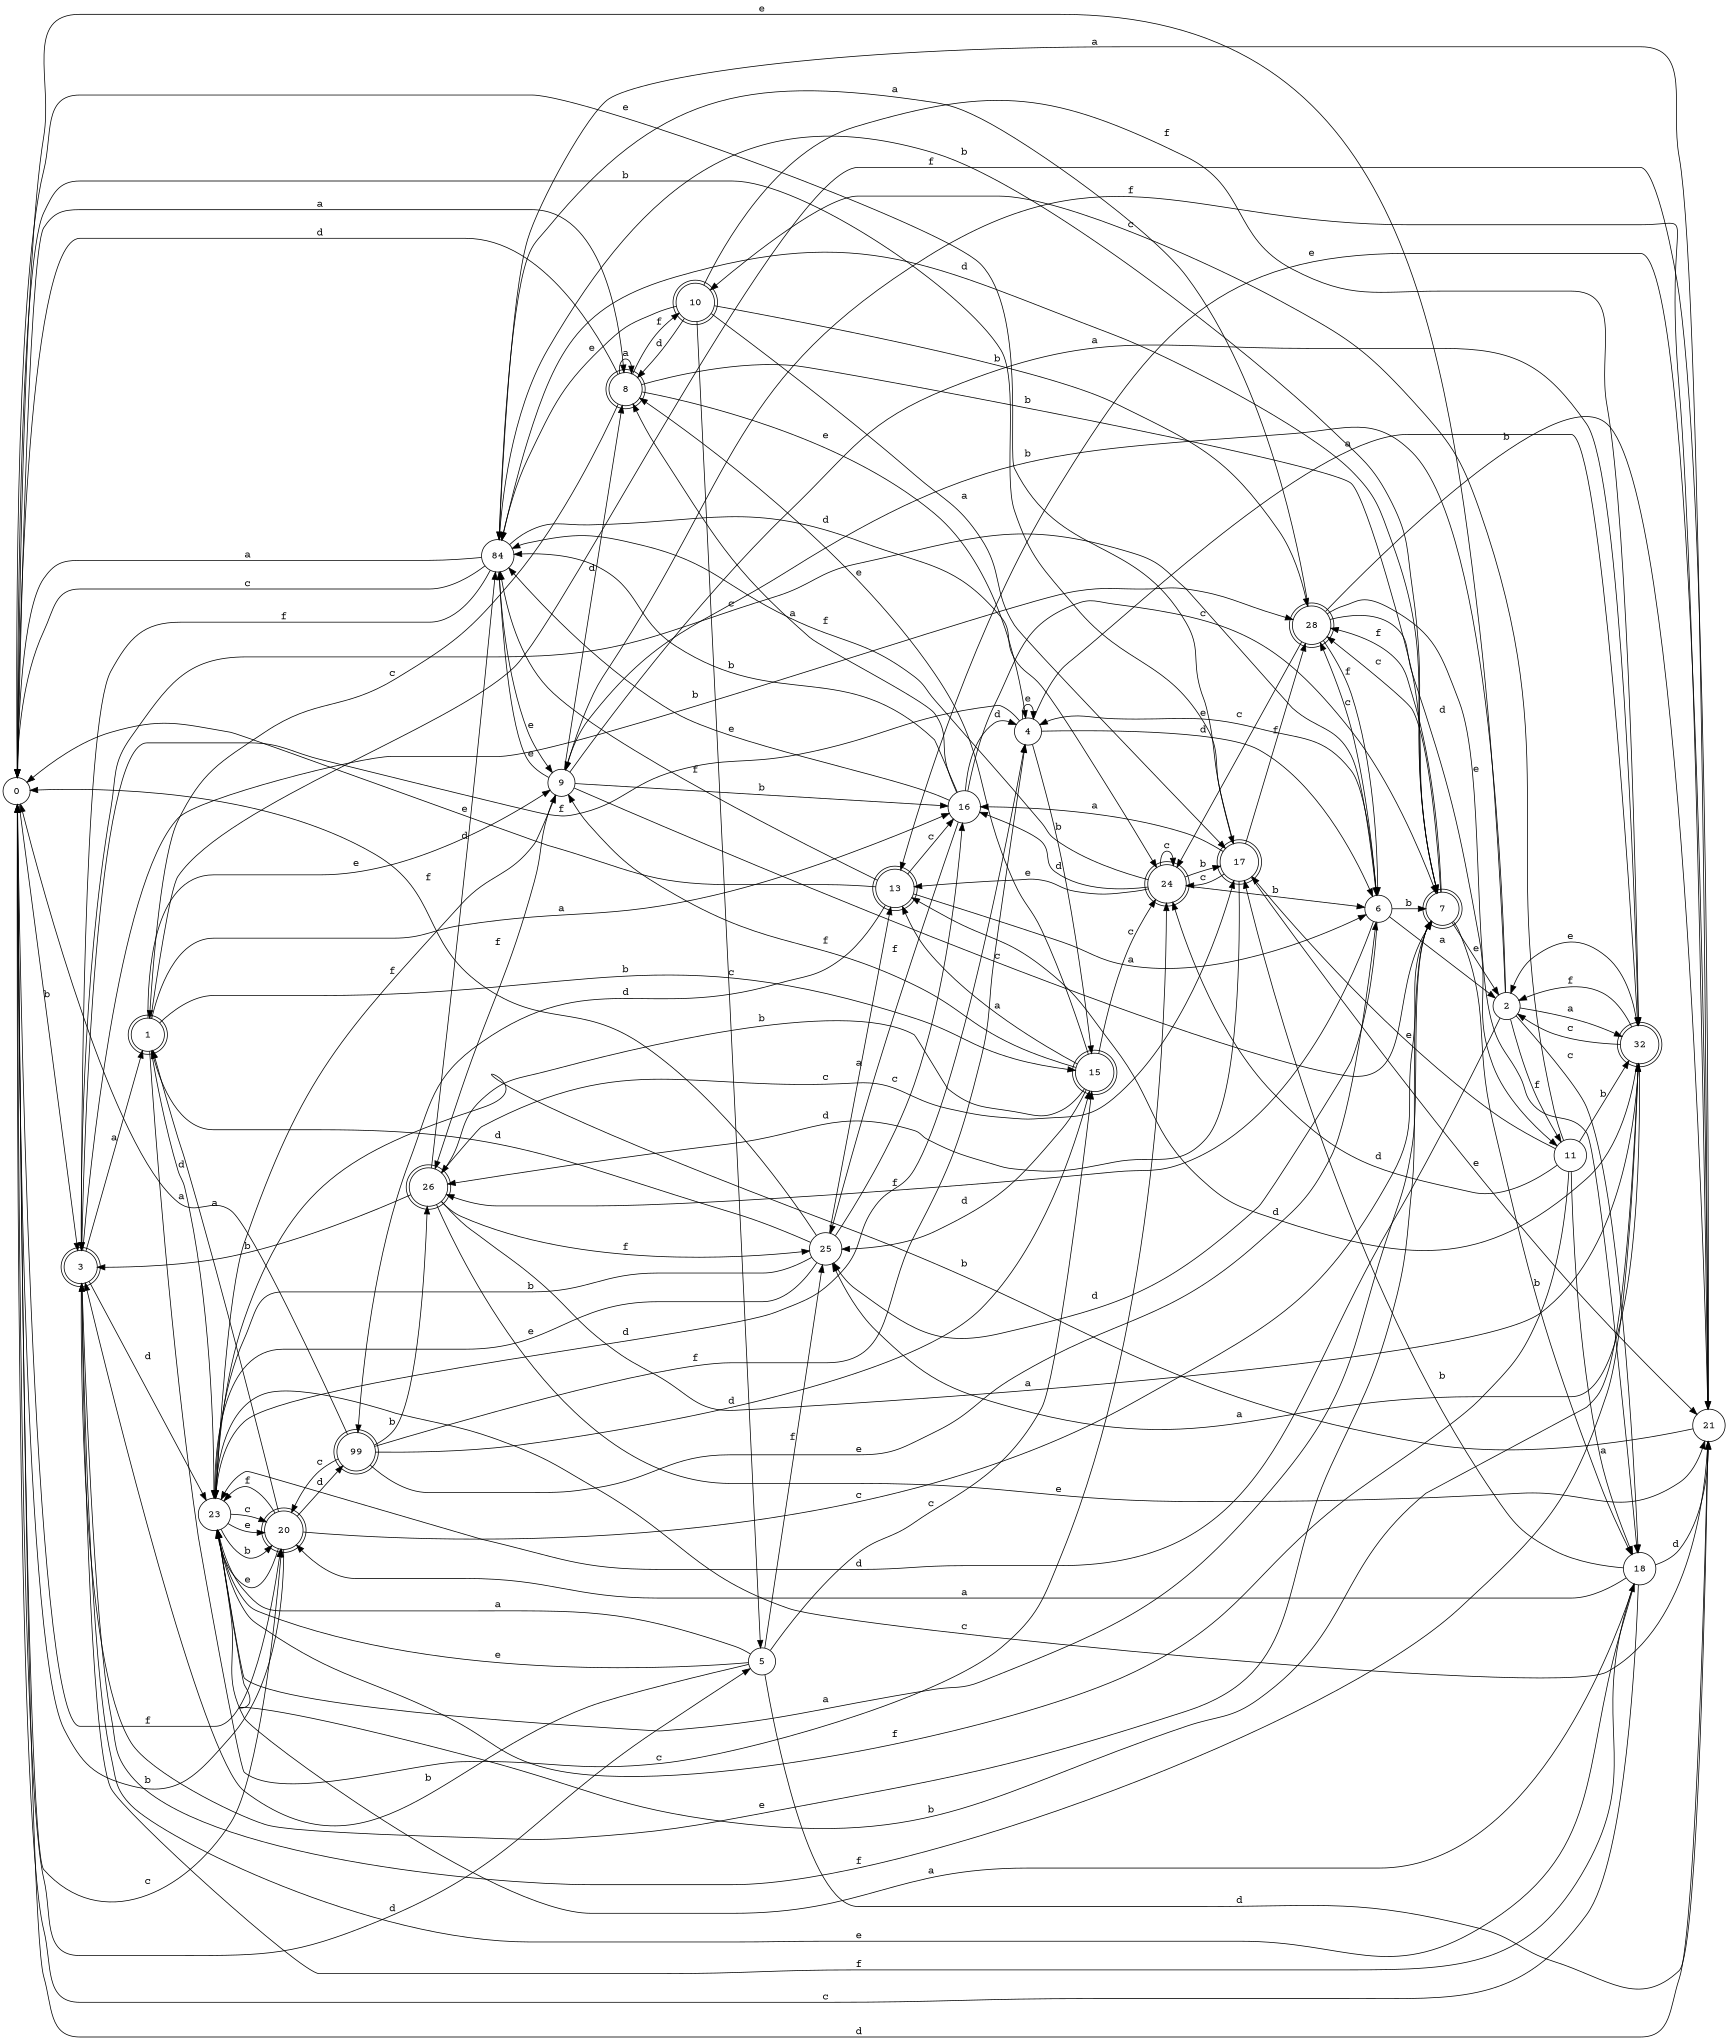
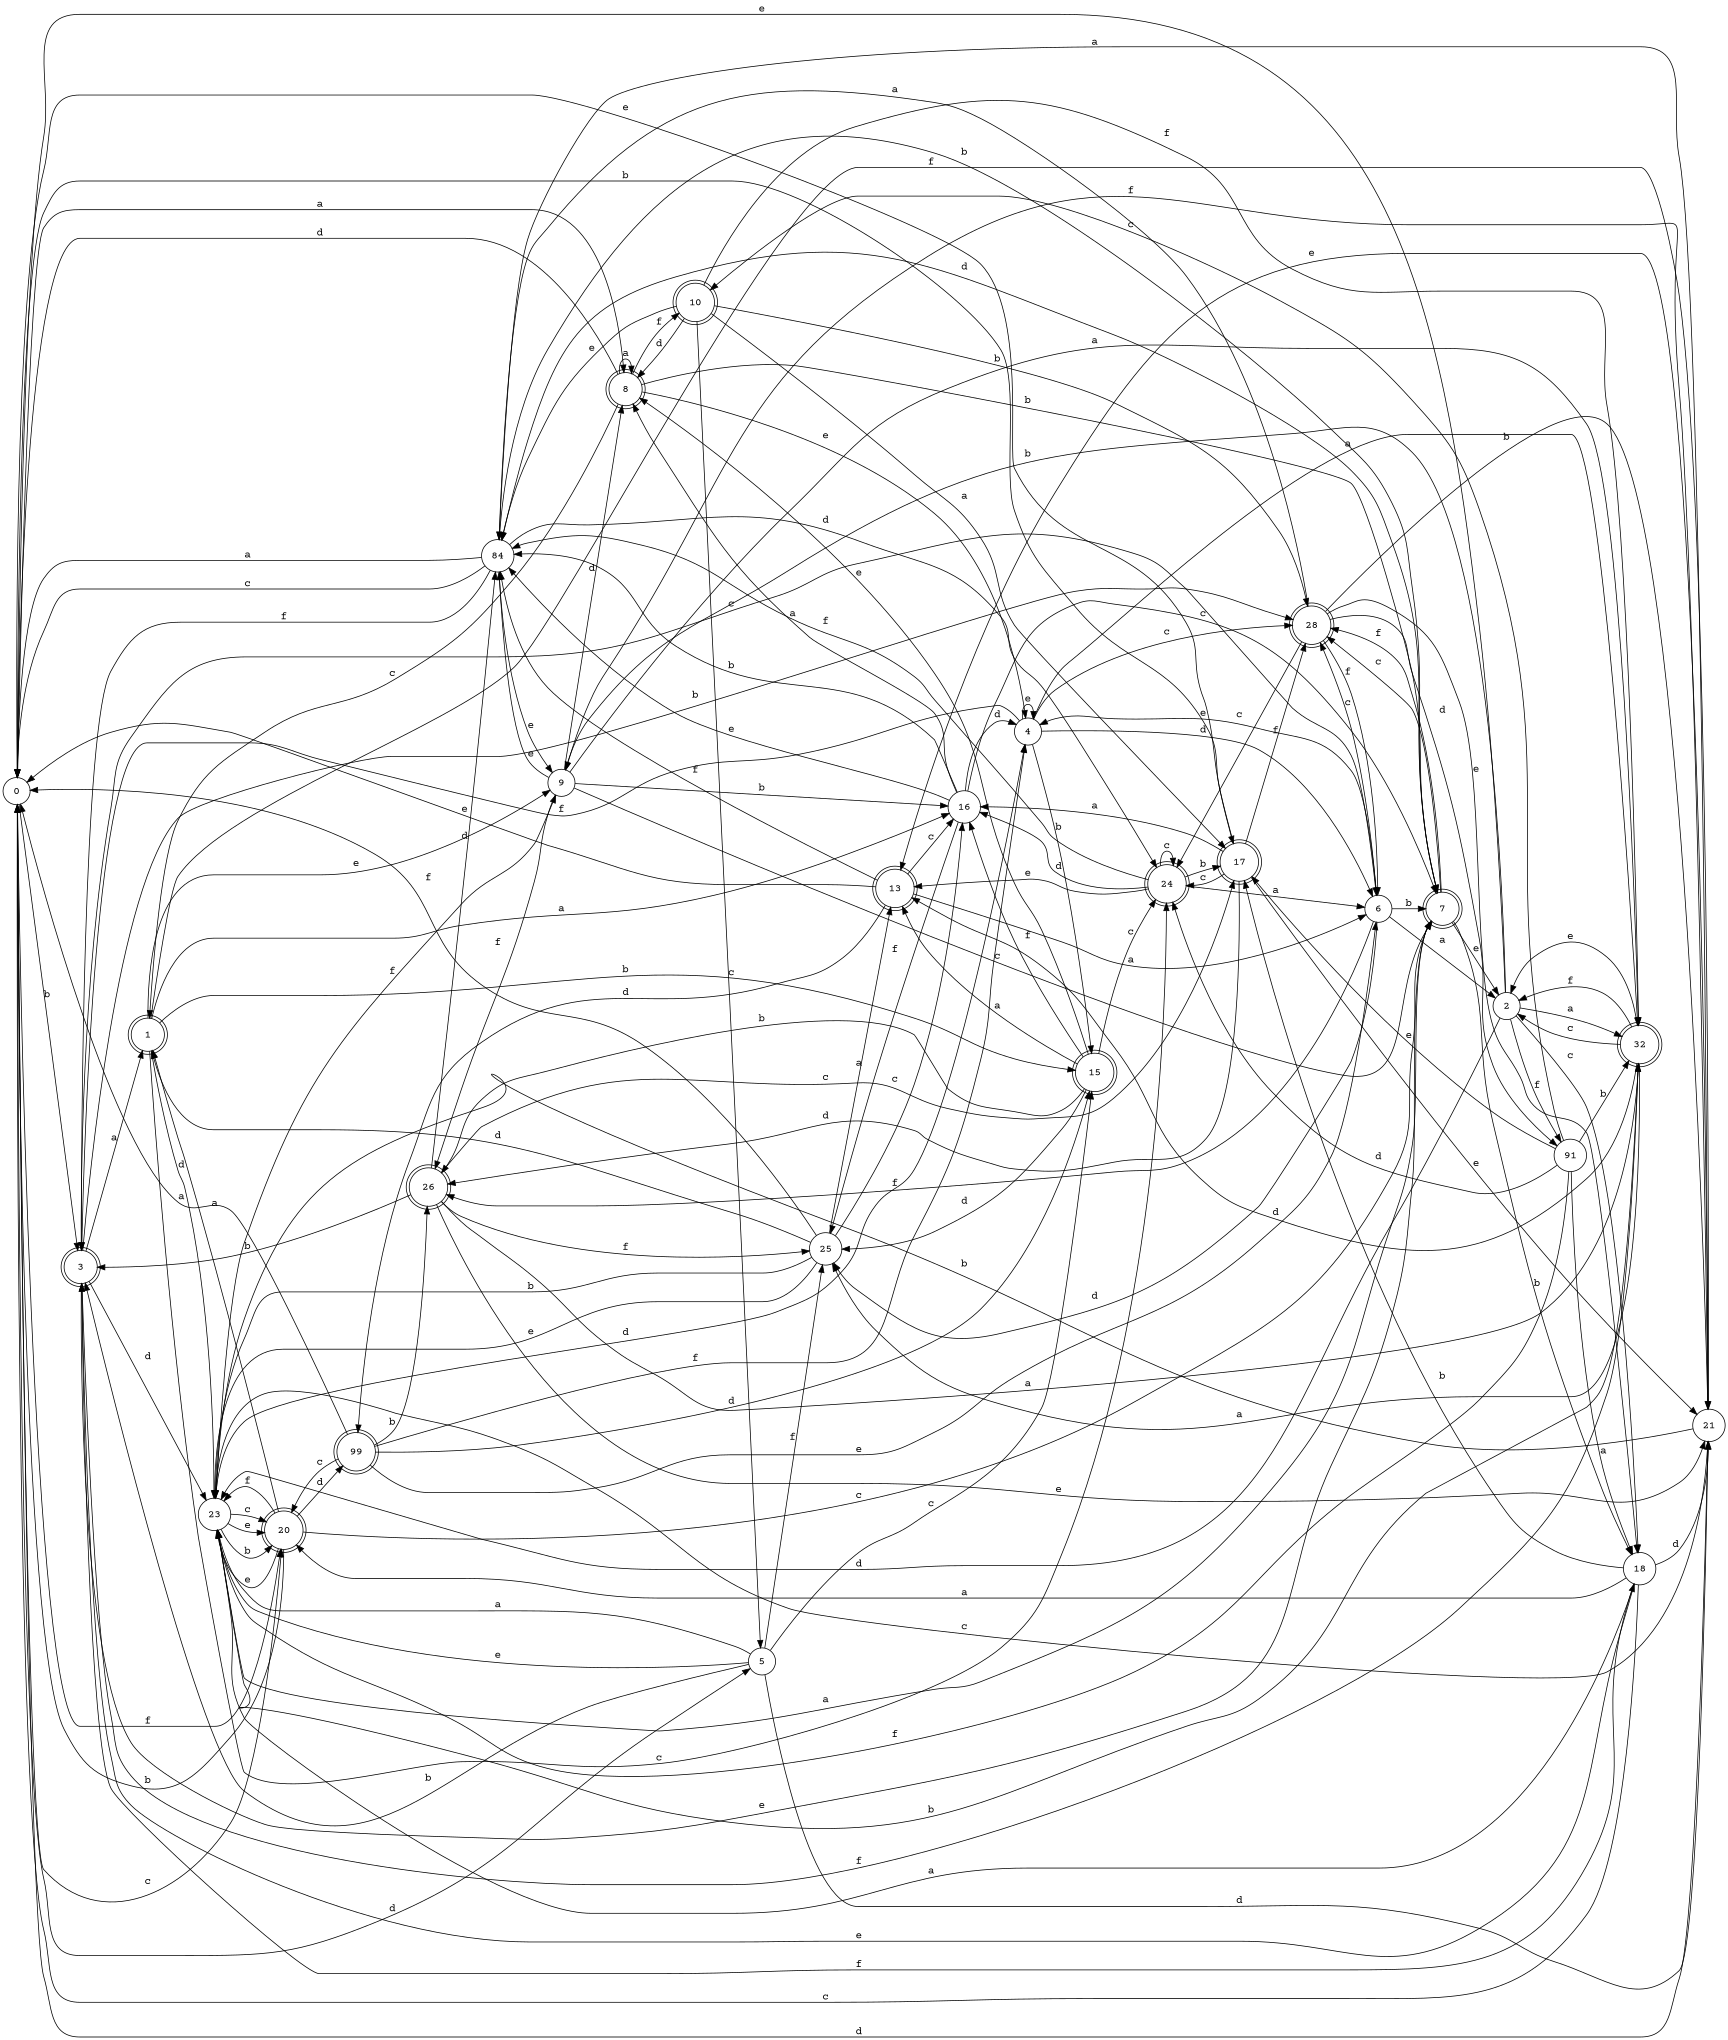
none -> (1148, 647)
(1276, 890) -> (1276, 890)
(814, 948) -> (1015, 942)
(1570, 1155) -> (1570, 1155)
